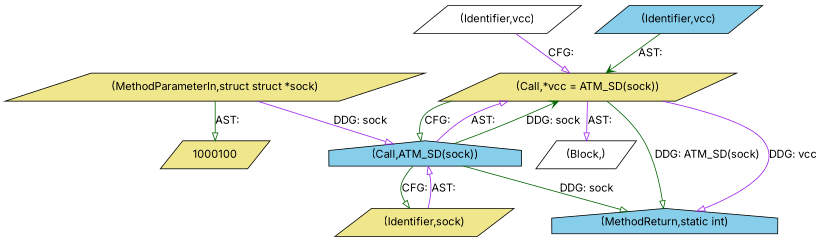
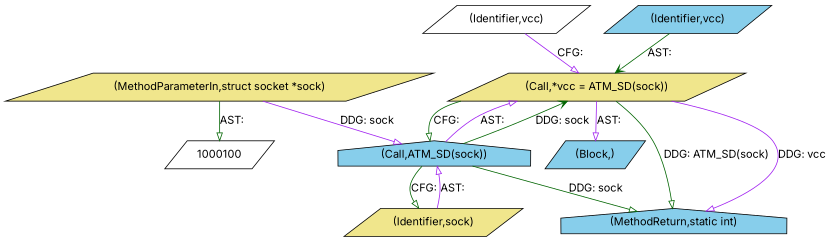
(215, 87) -> (220, 87)
(215, 155) -> (220, 155)
(586, 155) -> (595, 155)
